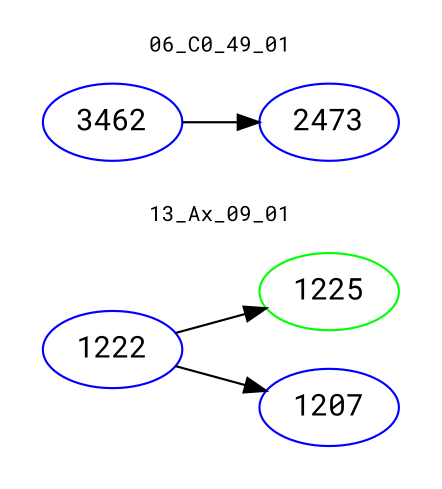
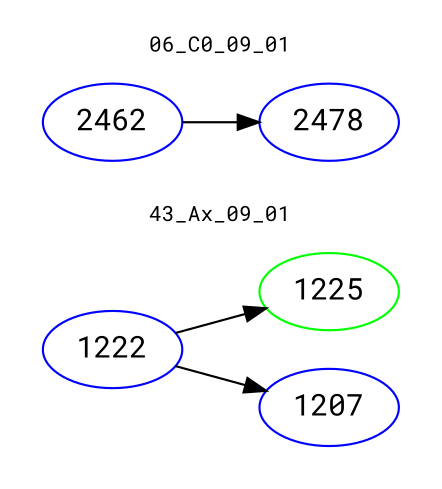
(221, 46) -> (221, 46)
(113, 122) -> (113, 122)
(329, 122) -> (329, 122)
(221, 216) -> (221, 216)
